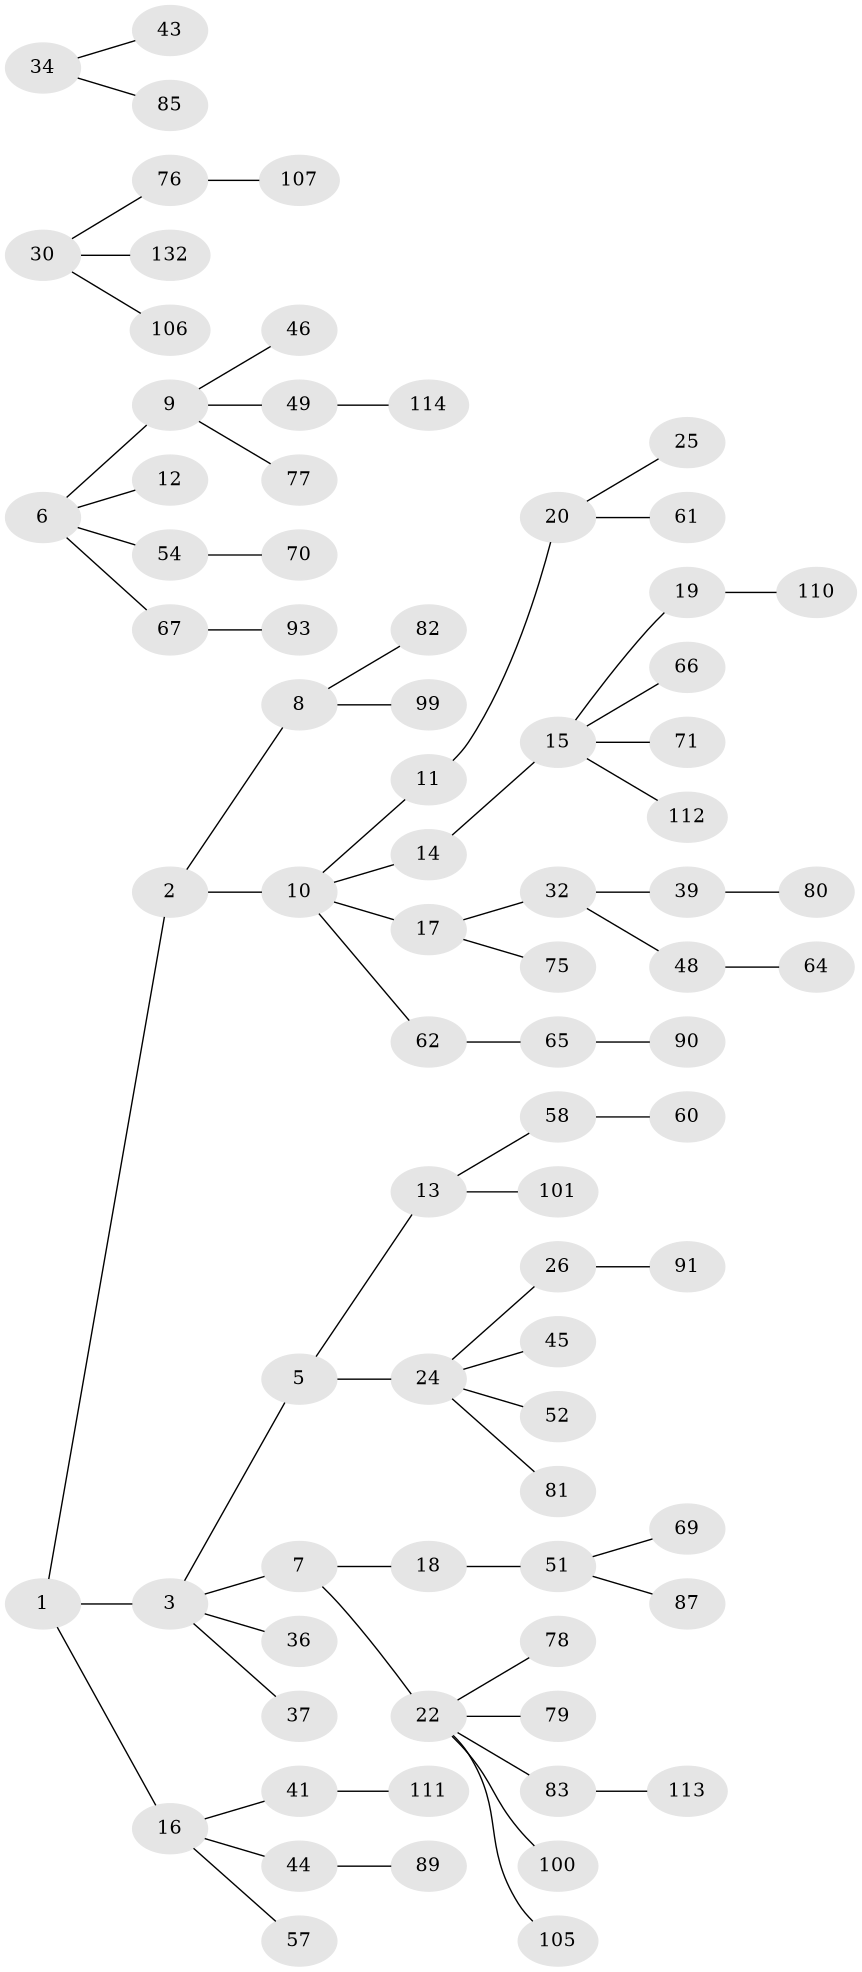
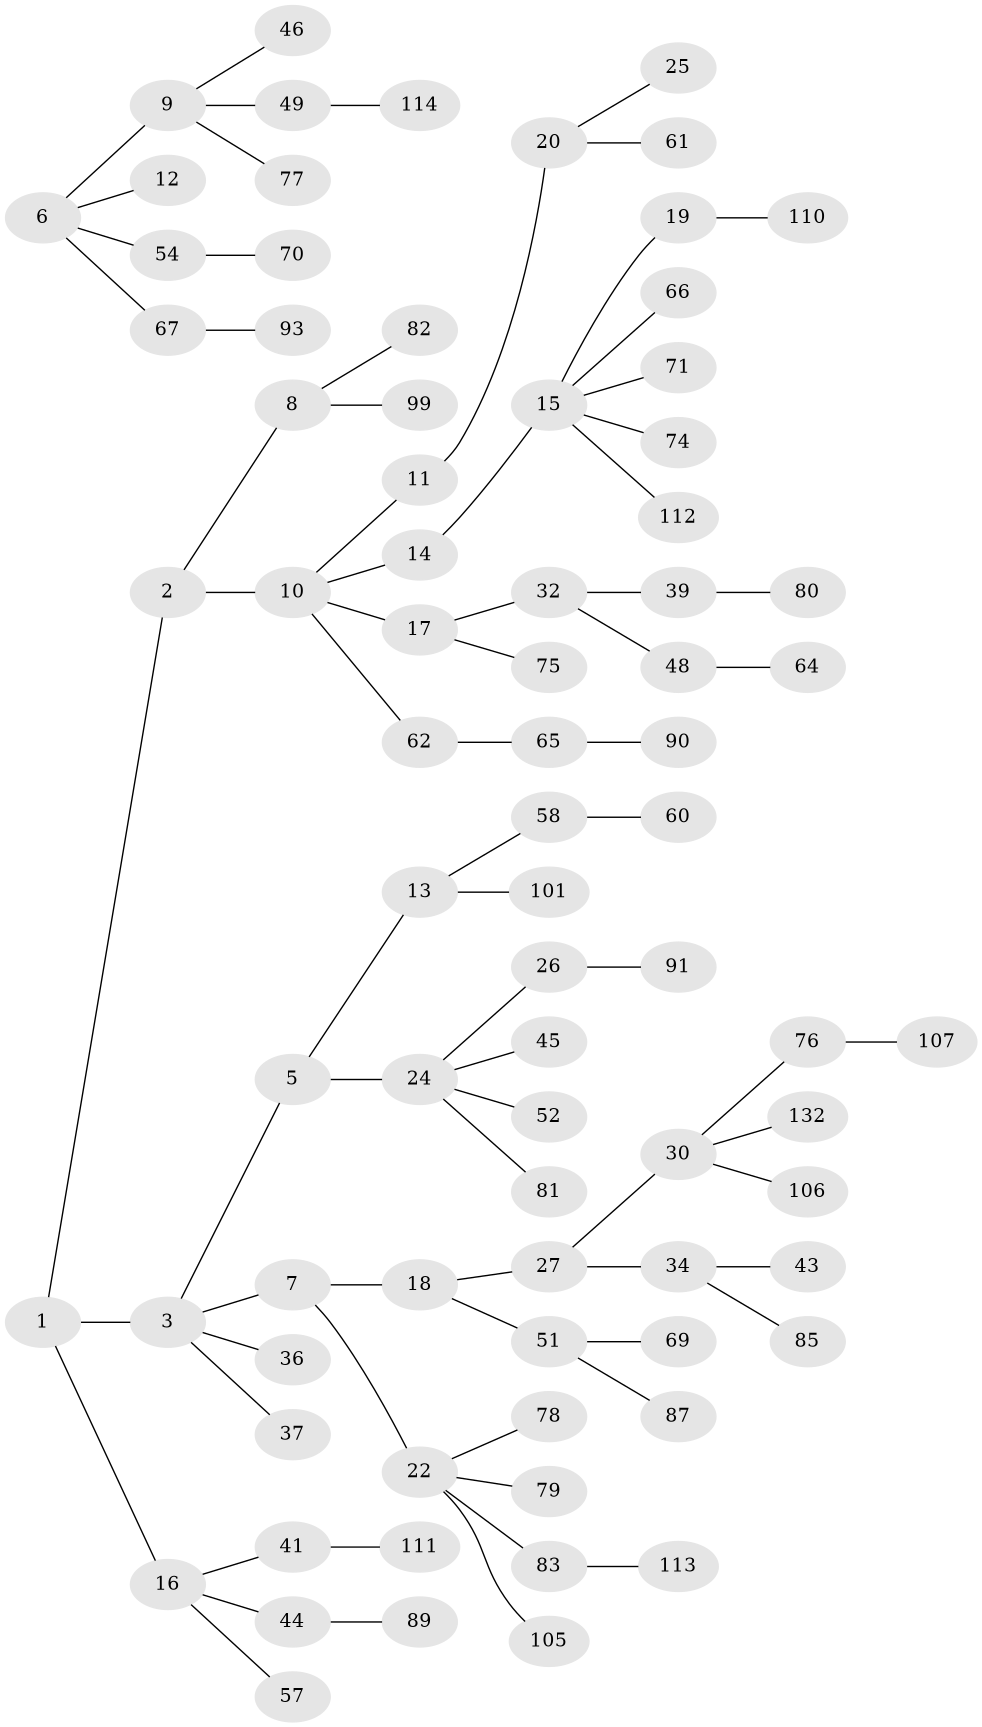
none -> (678, 443)
none -> (549, 1267)
(558, 1866) -> none
